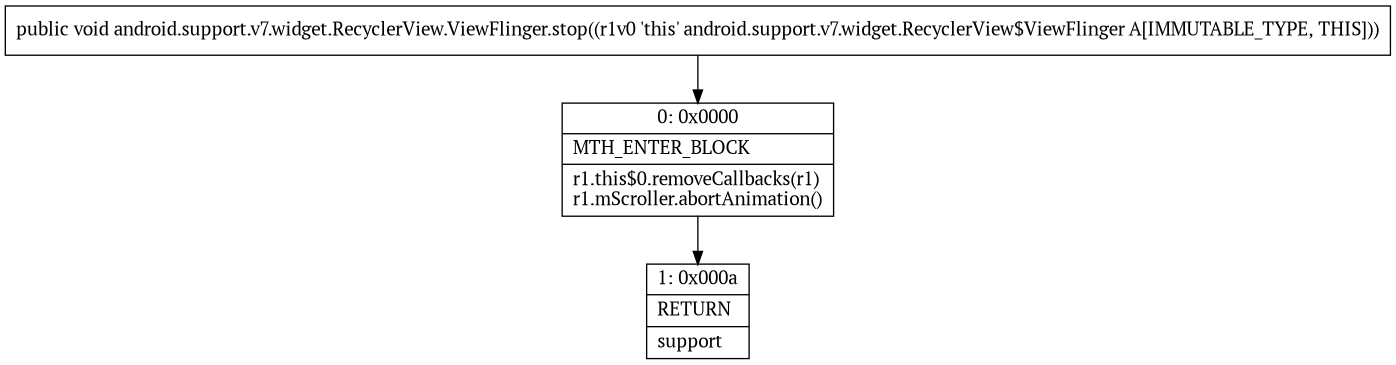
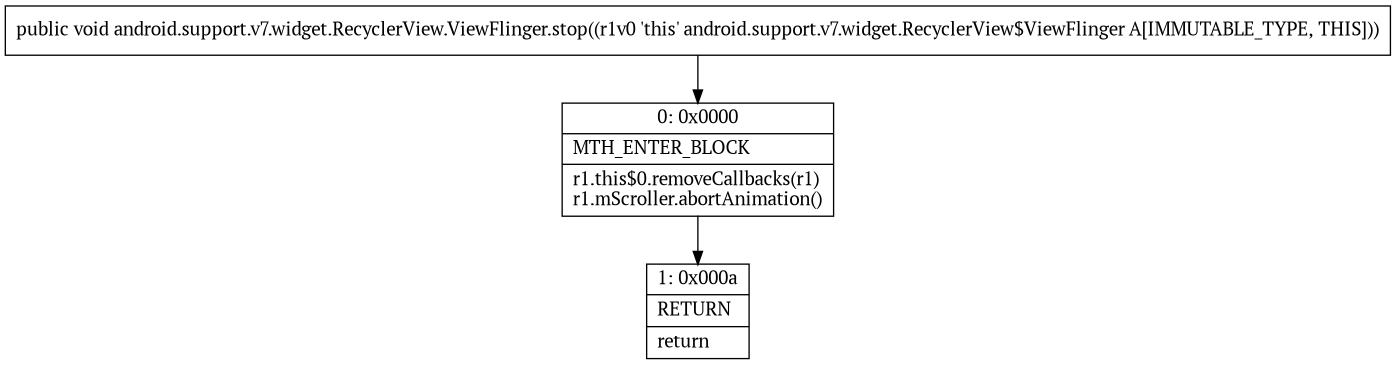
(690, 342) -> (684, 342)
